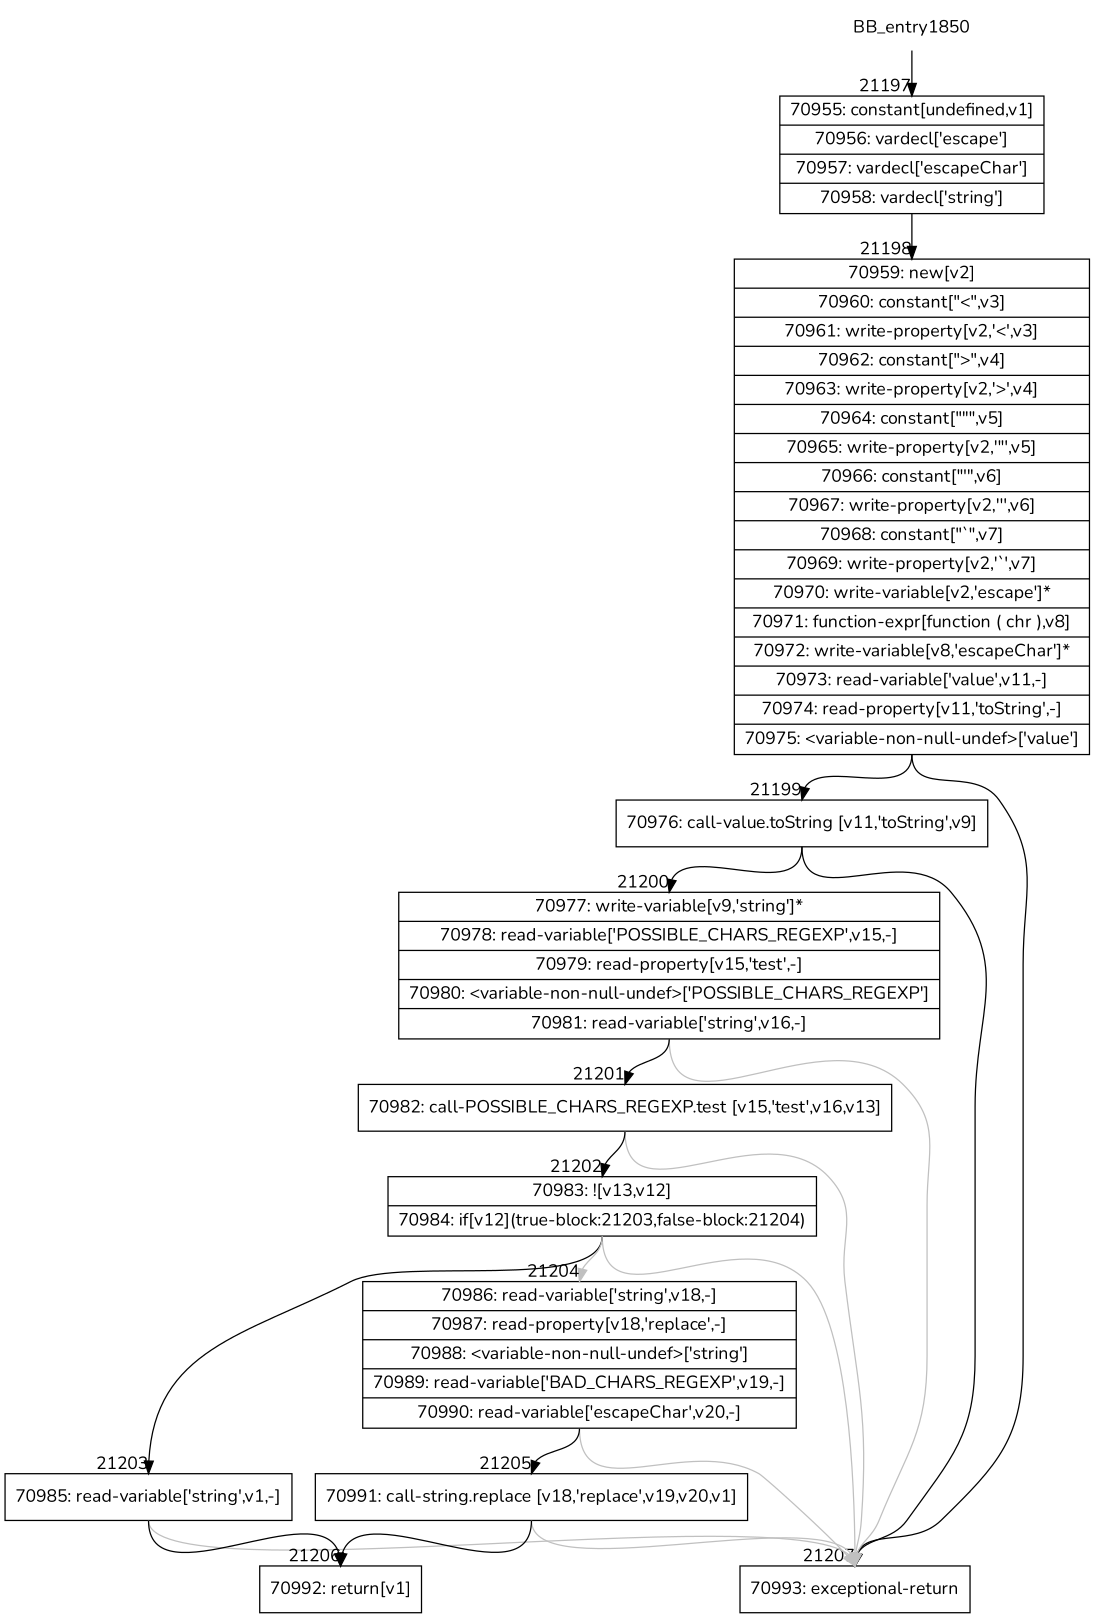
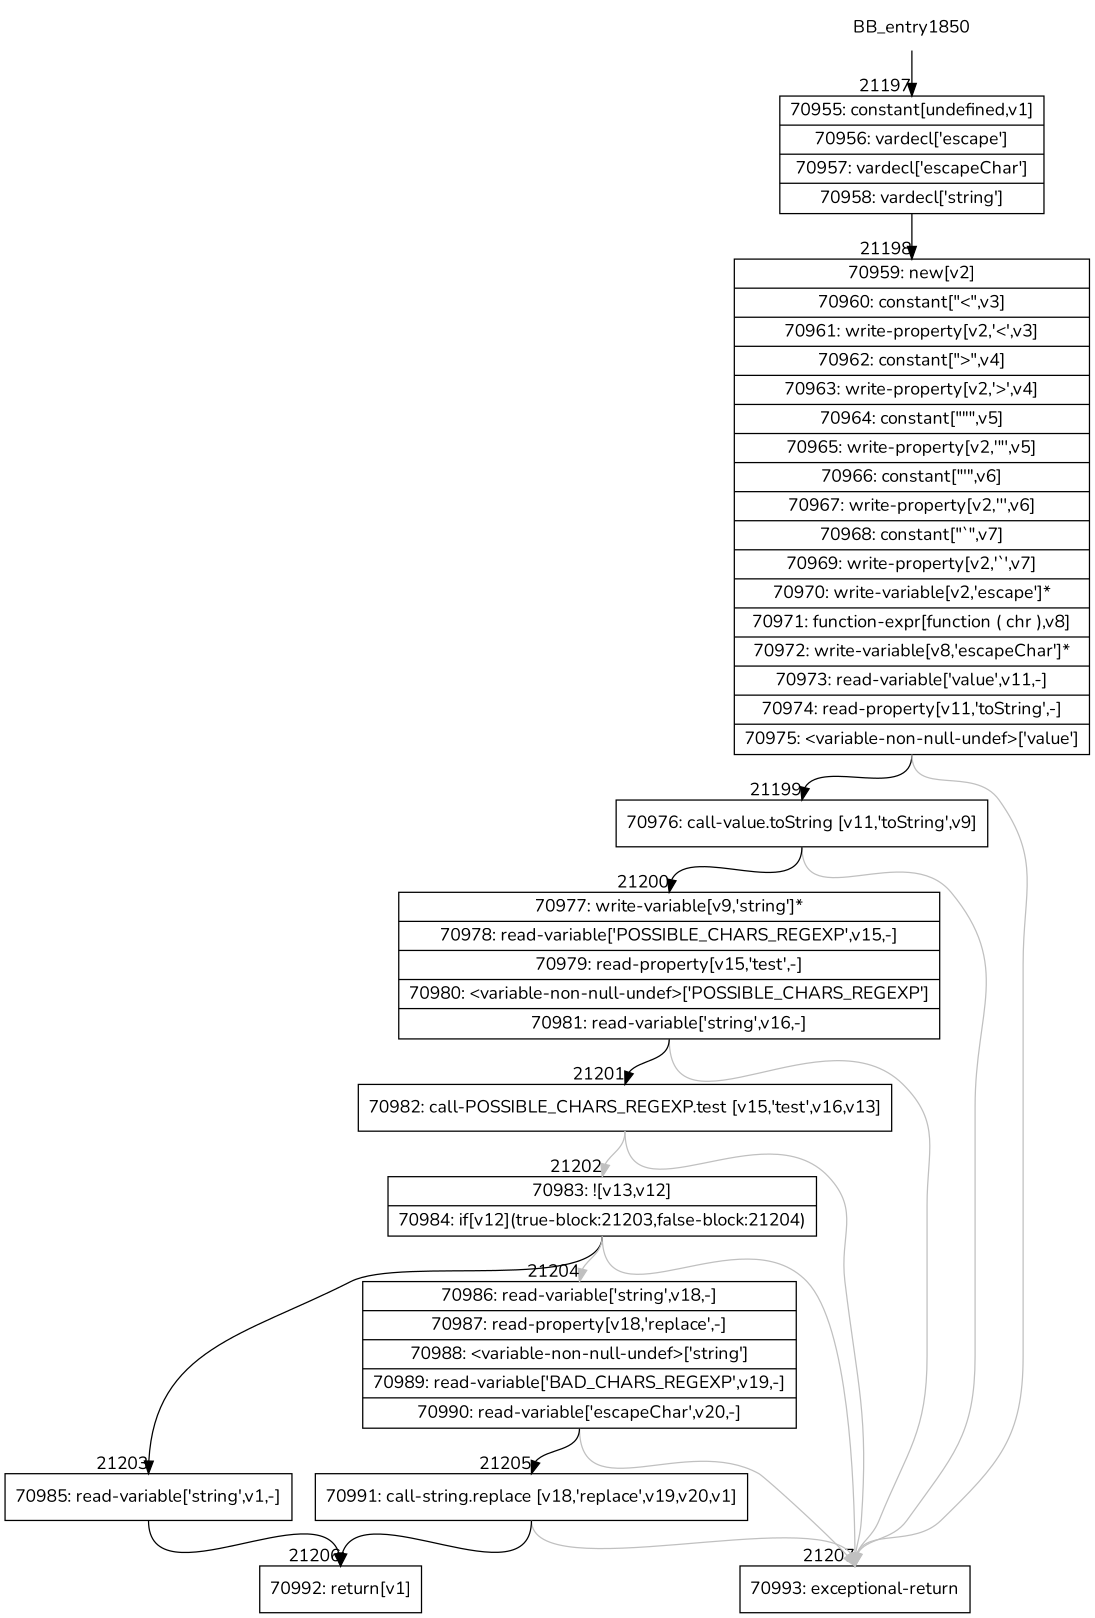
(618, 1149) -> (618, 1149)
(975, 1154) -> (975, 1154)
(1023, 1163) -> (1023, 1163)
(496, 1544) -> none
